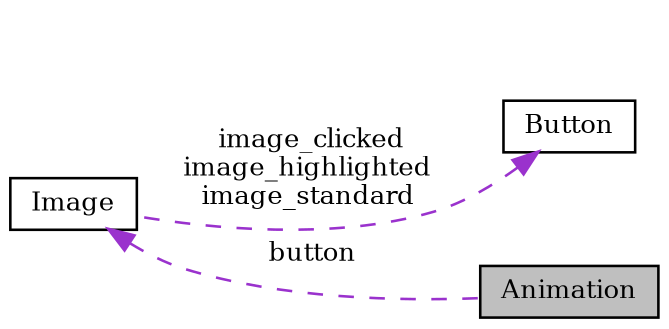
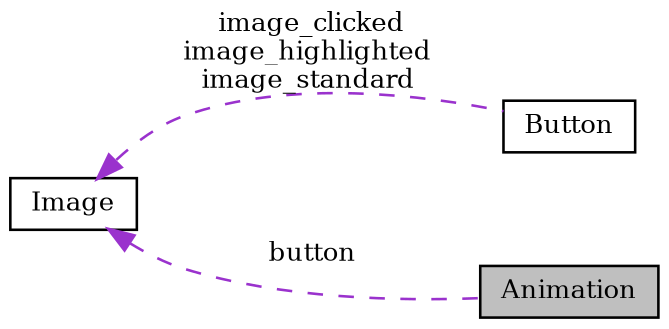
(334, 228) -> (303, 94)
